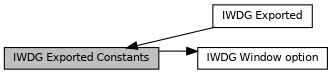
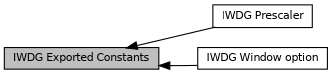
(263, 16) -> (263, 16)
(173, 51) -> (184, 66)
